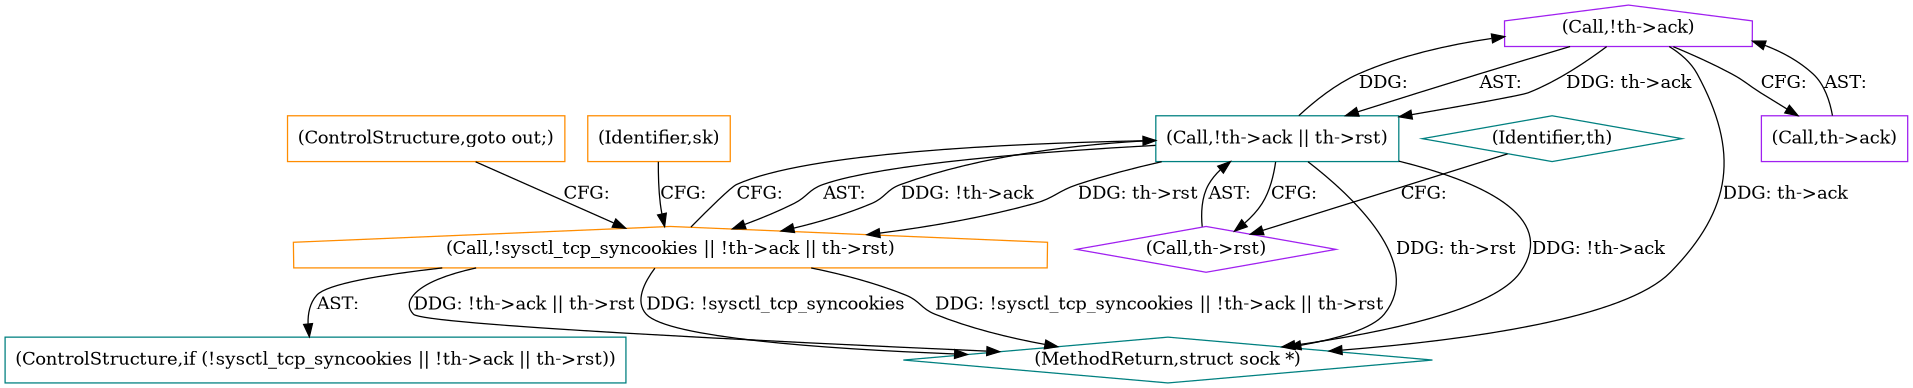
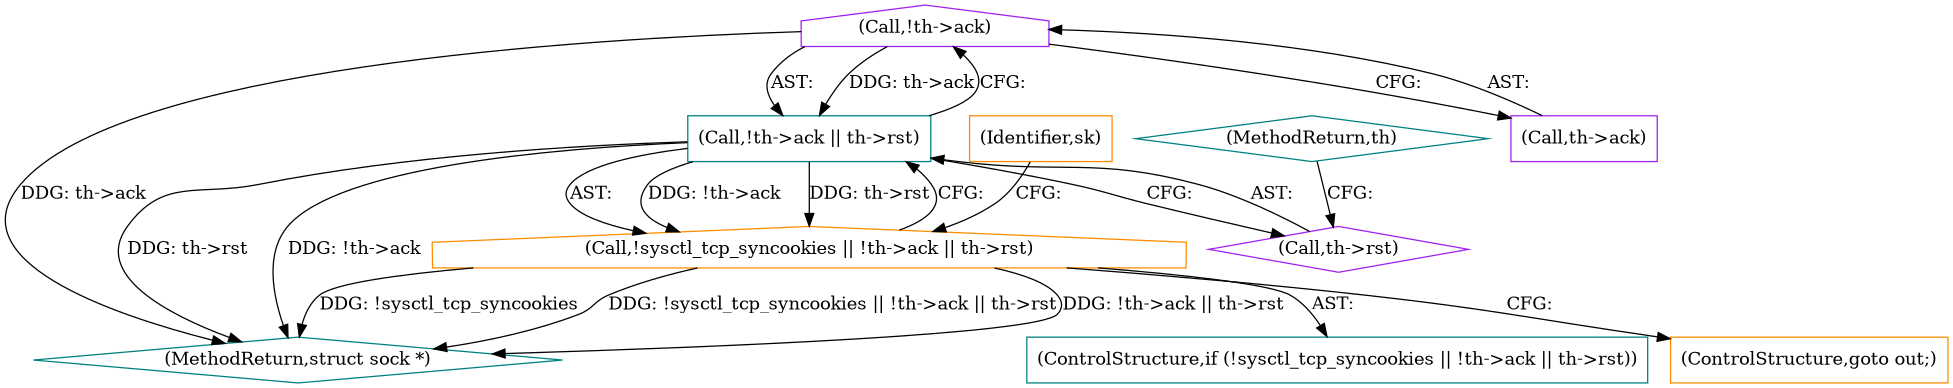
(1386, 83) -> (1006, 83)
(1552, 139) -> (1312, 139)
(545, 192) -> (1363, 295)
